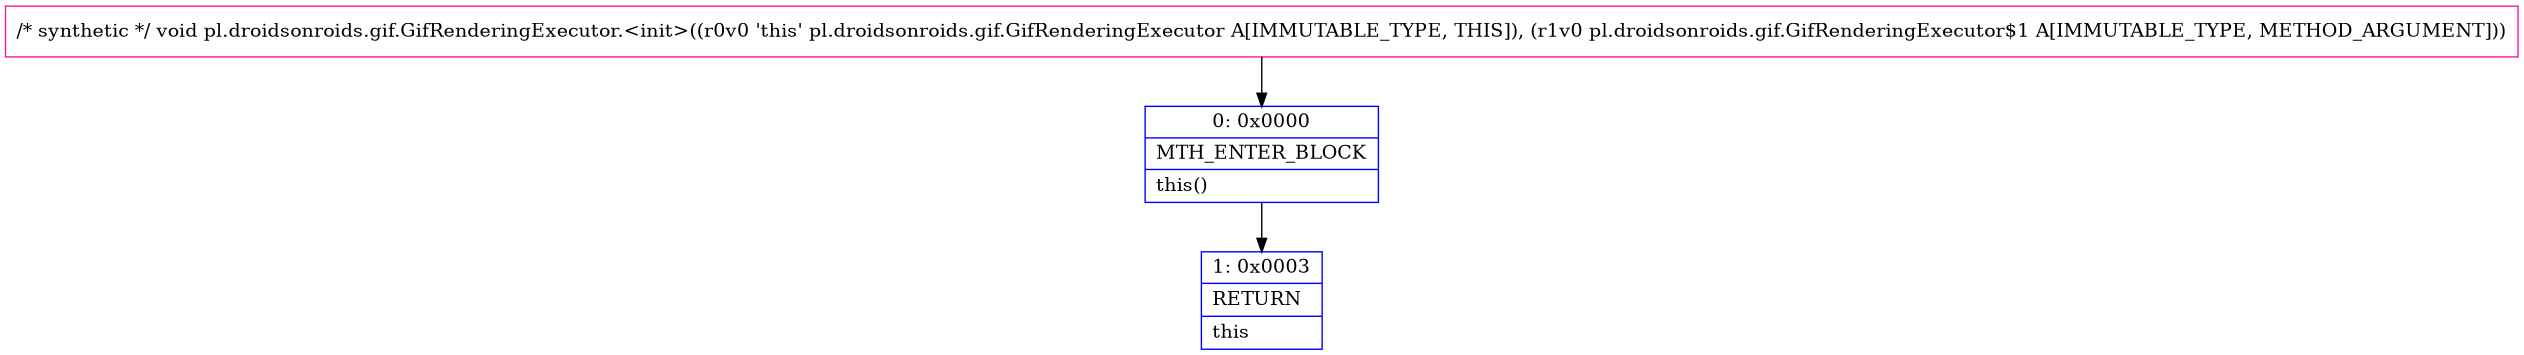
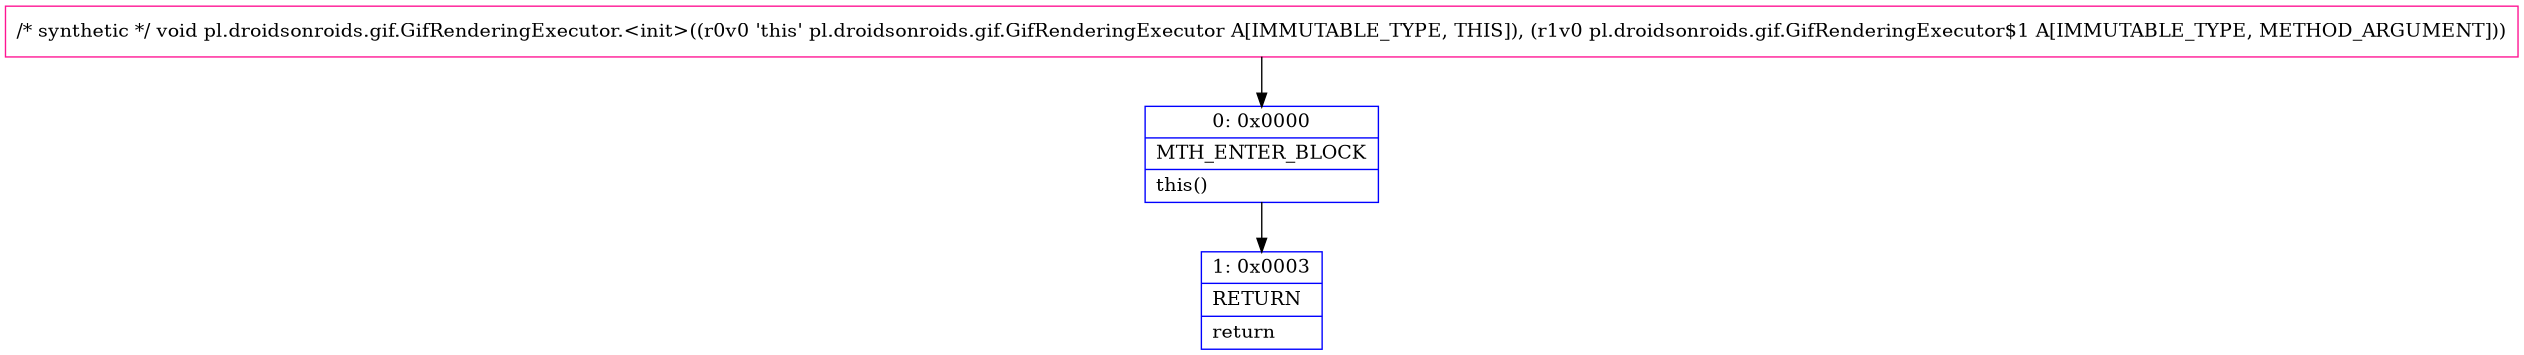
(1232, 332) -> (1244, 332)
